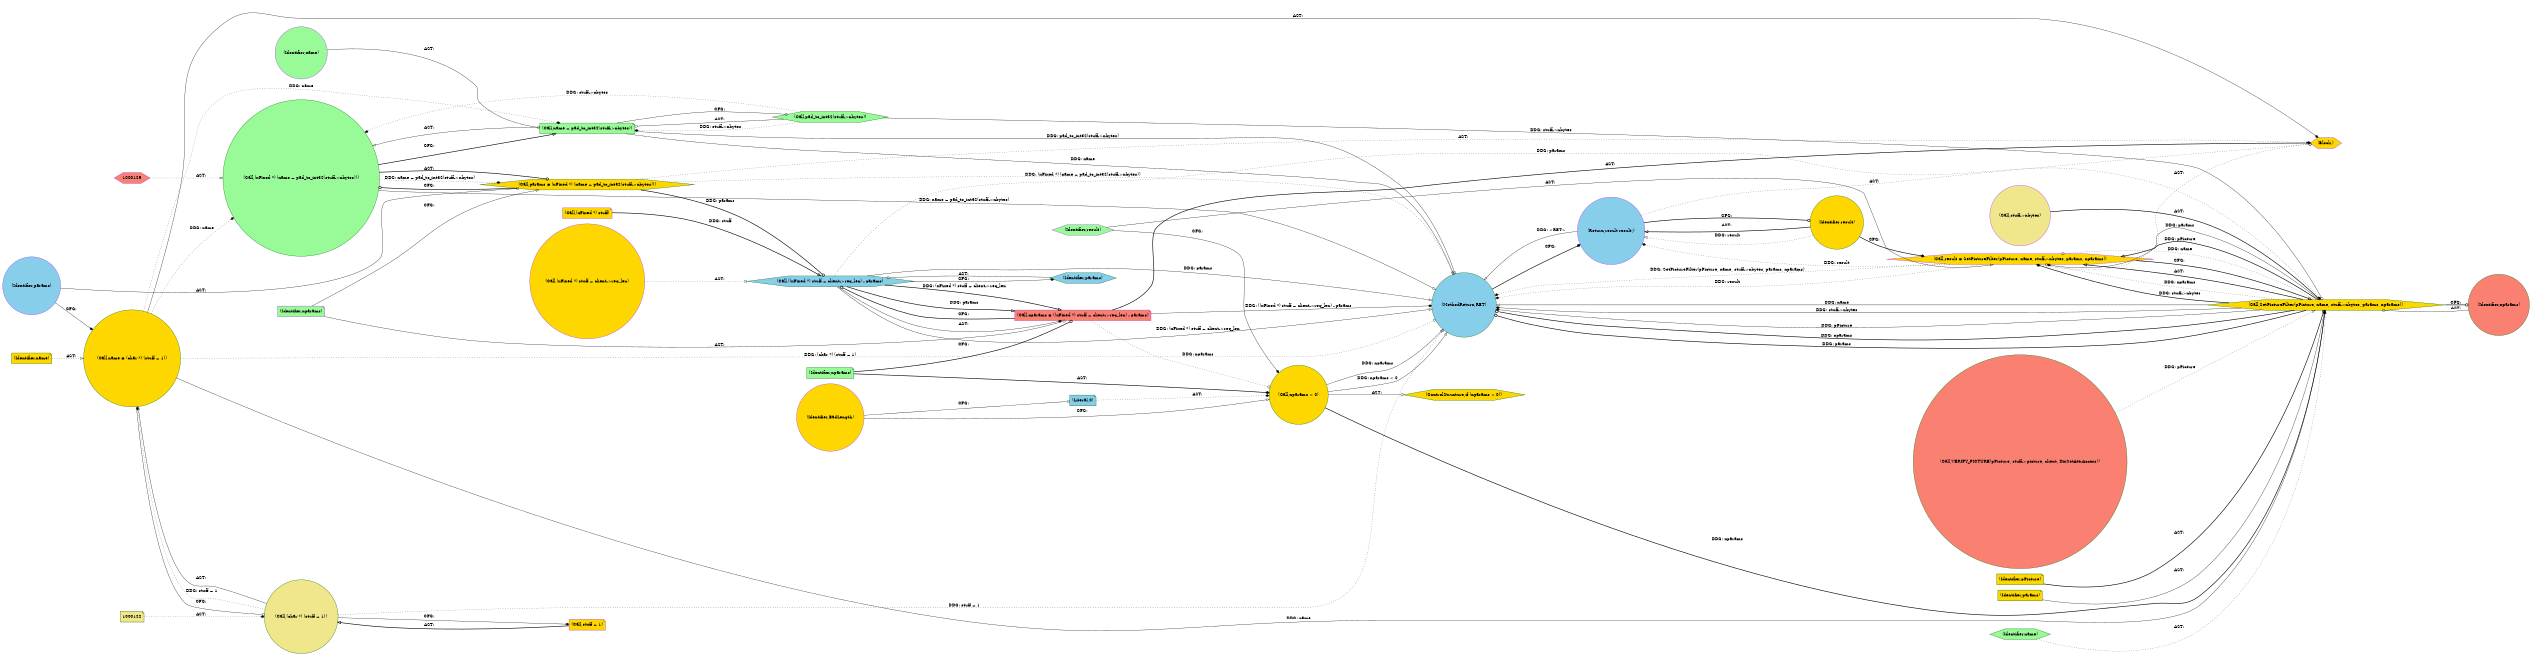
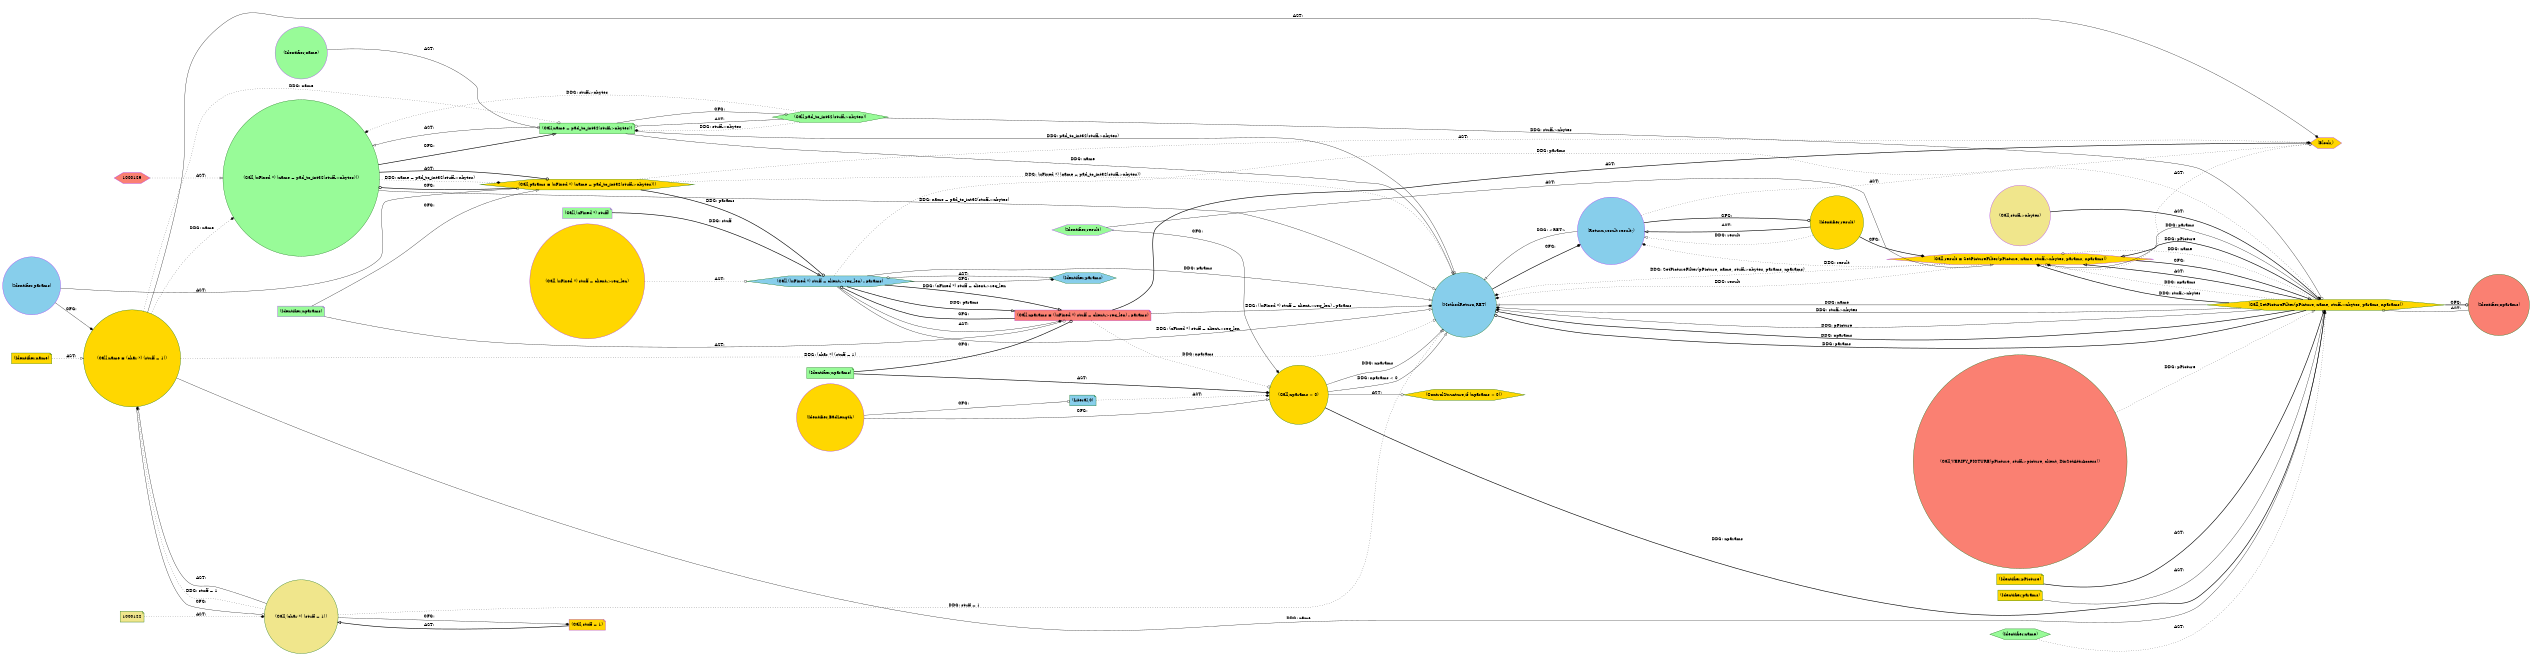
(275, 88) -> (275, 88)
(587, 213) -> (587, 213)
